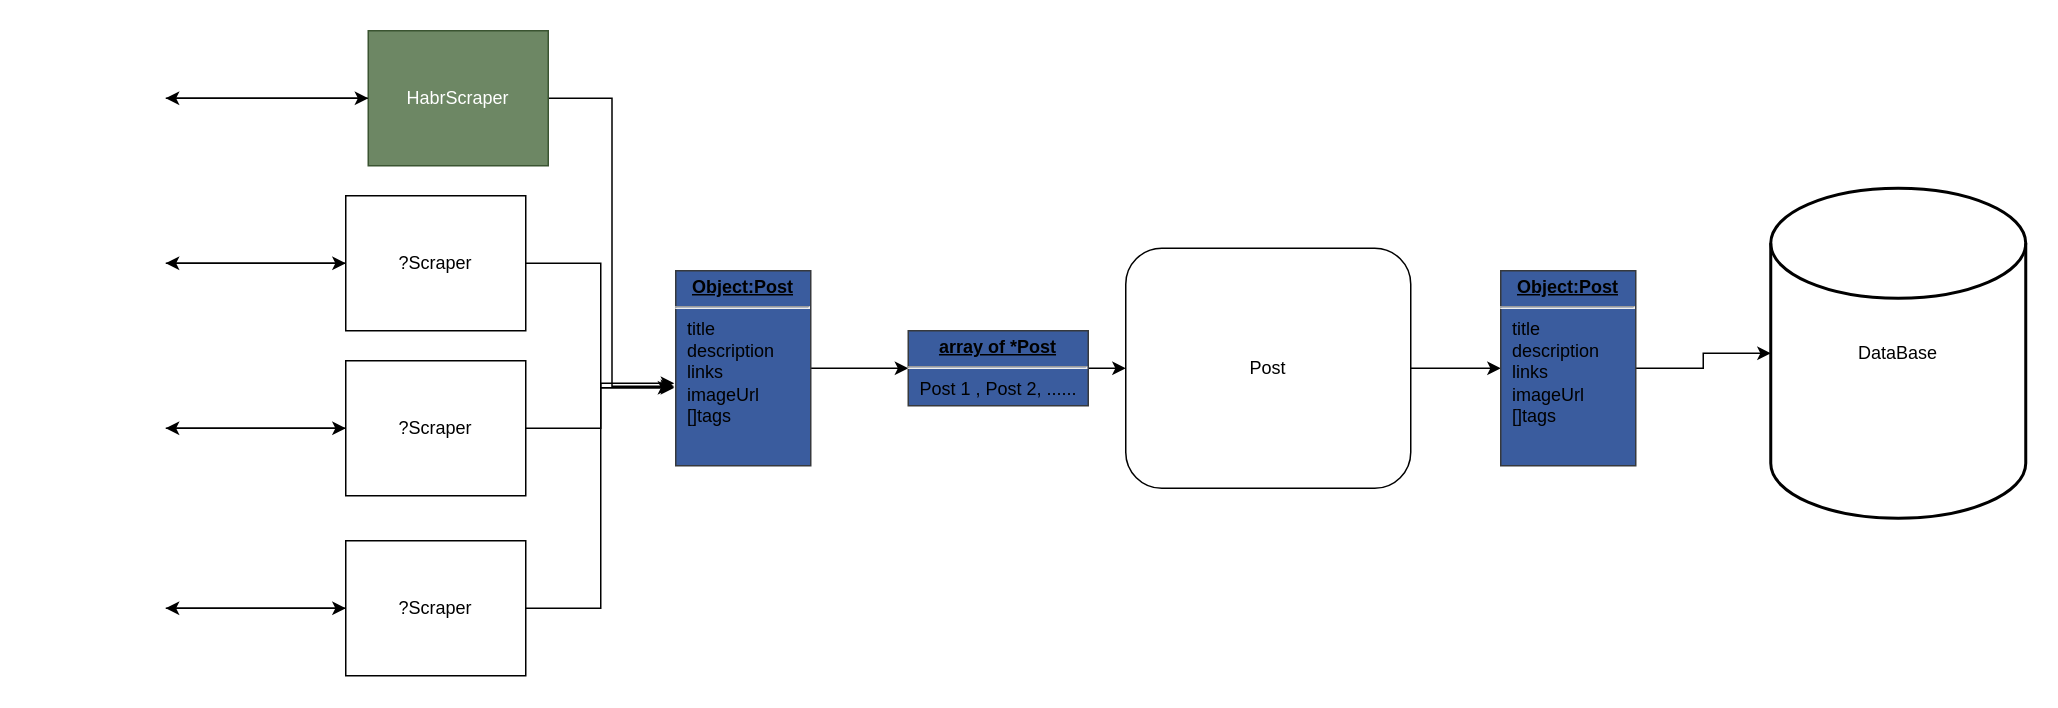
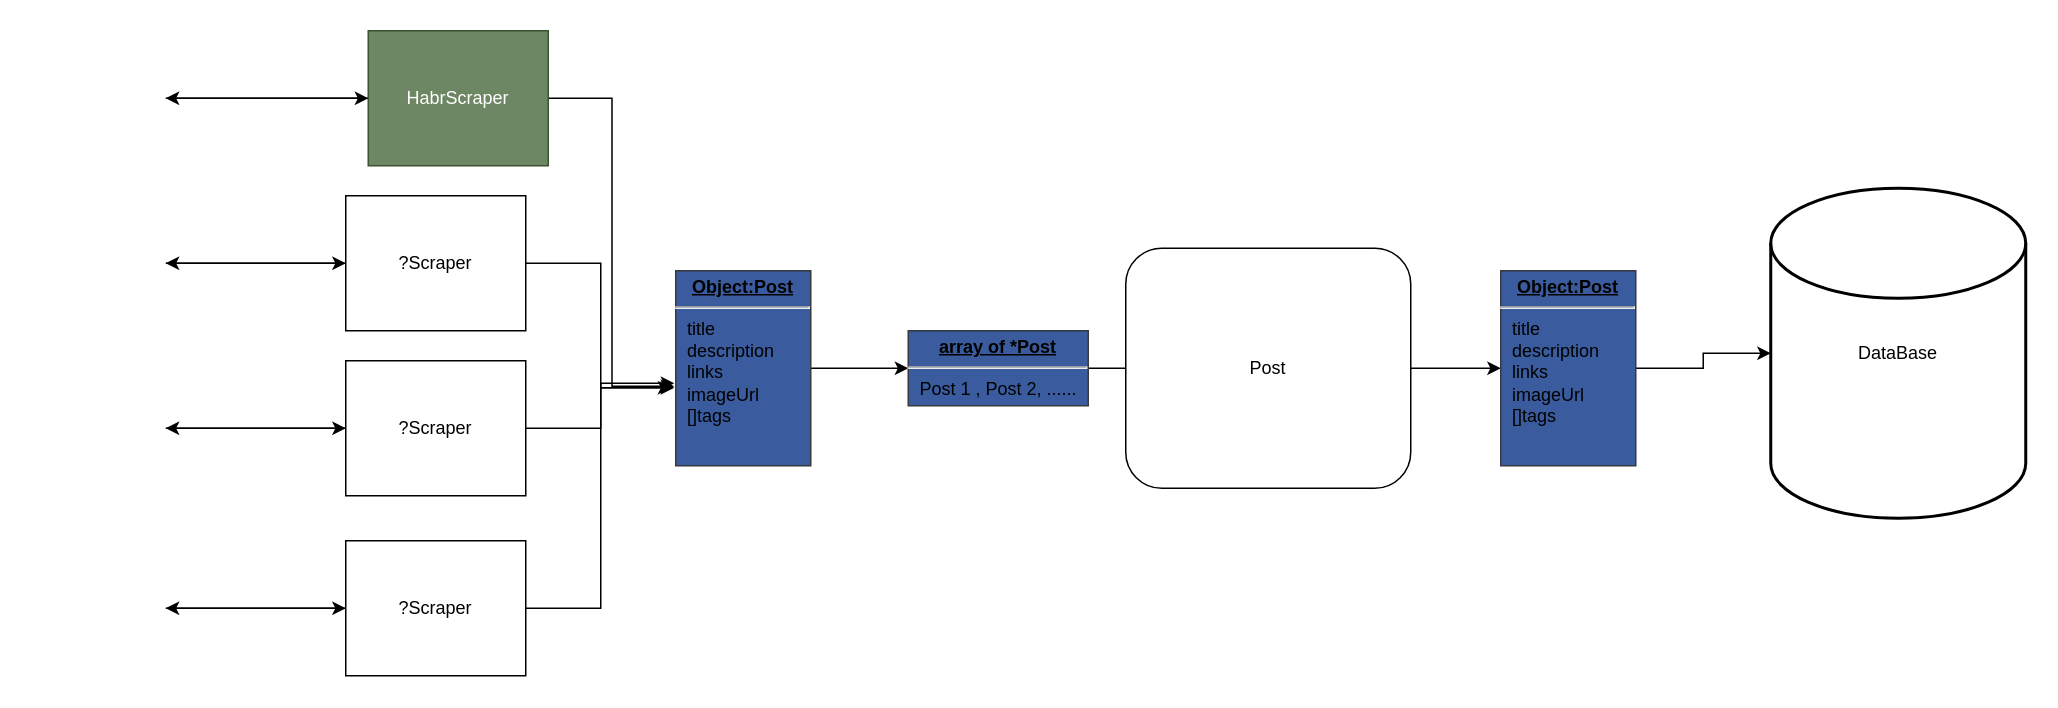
(1114, 368) -> (1118, 368)
